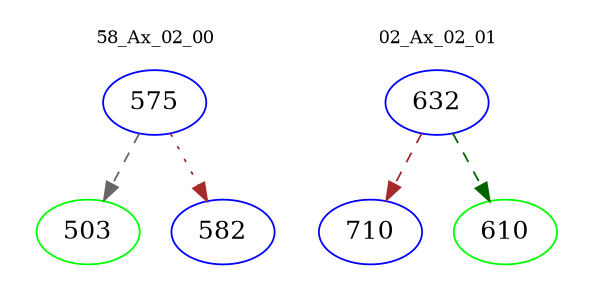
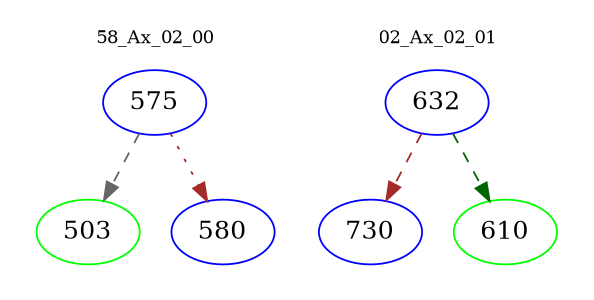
(223, 232) -> (223, 232)
(371, 232) -> (371, 232)
